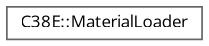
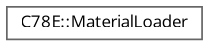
(104, 23) -> (104, 23)
